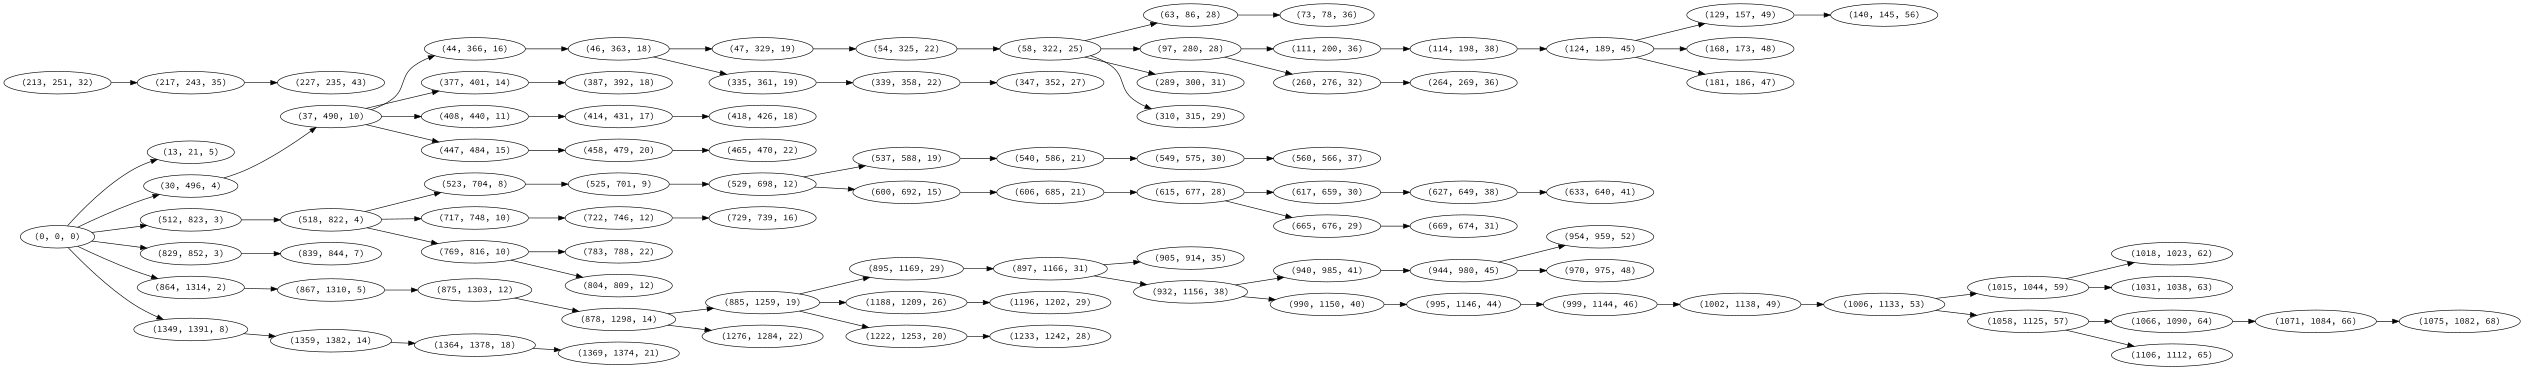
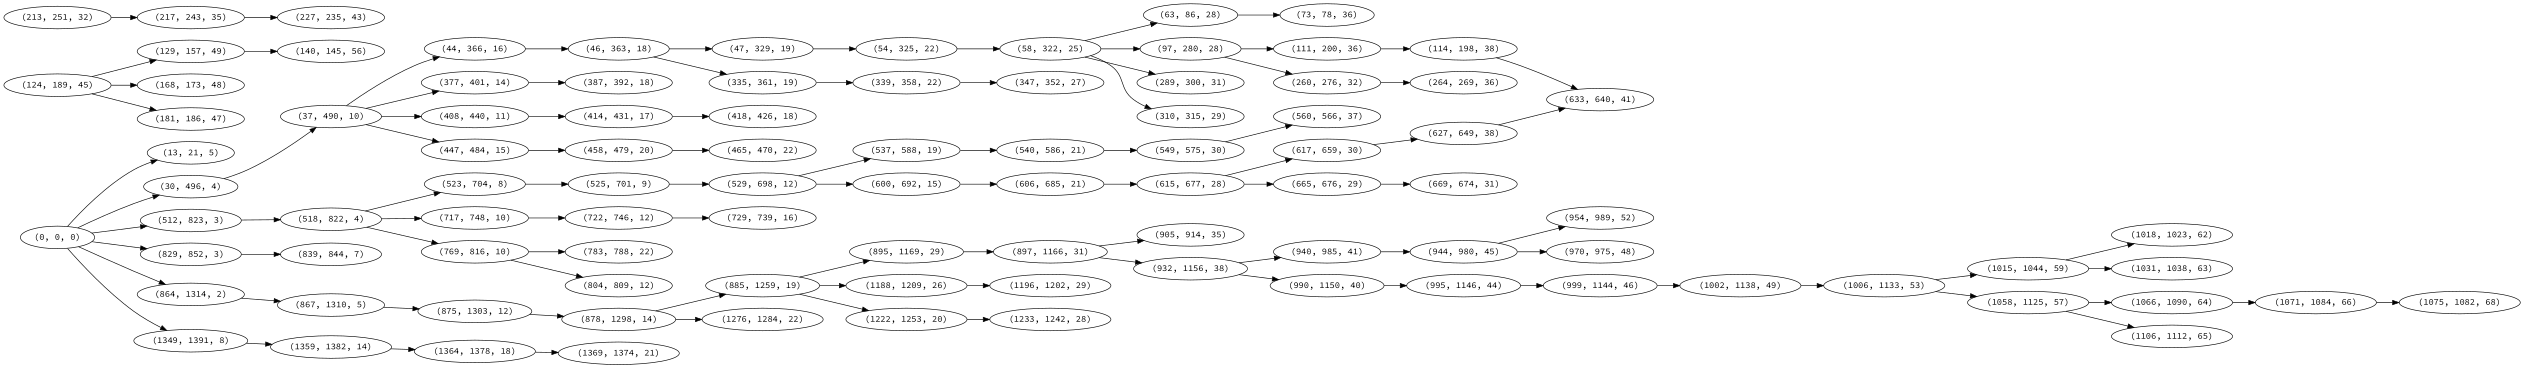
(1529, 49) -> (1535, 71)
(1600, 237) -> (1600, 218)
